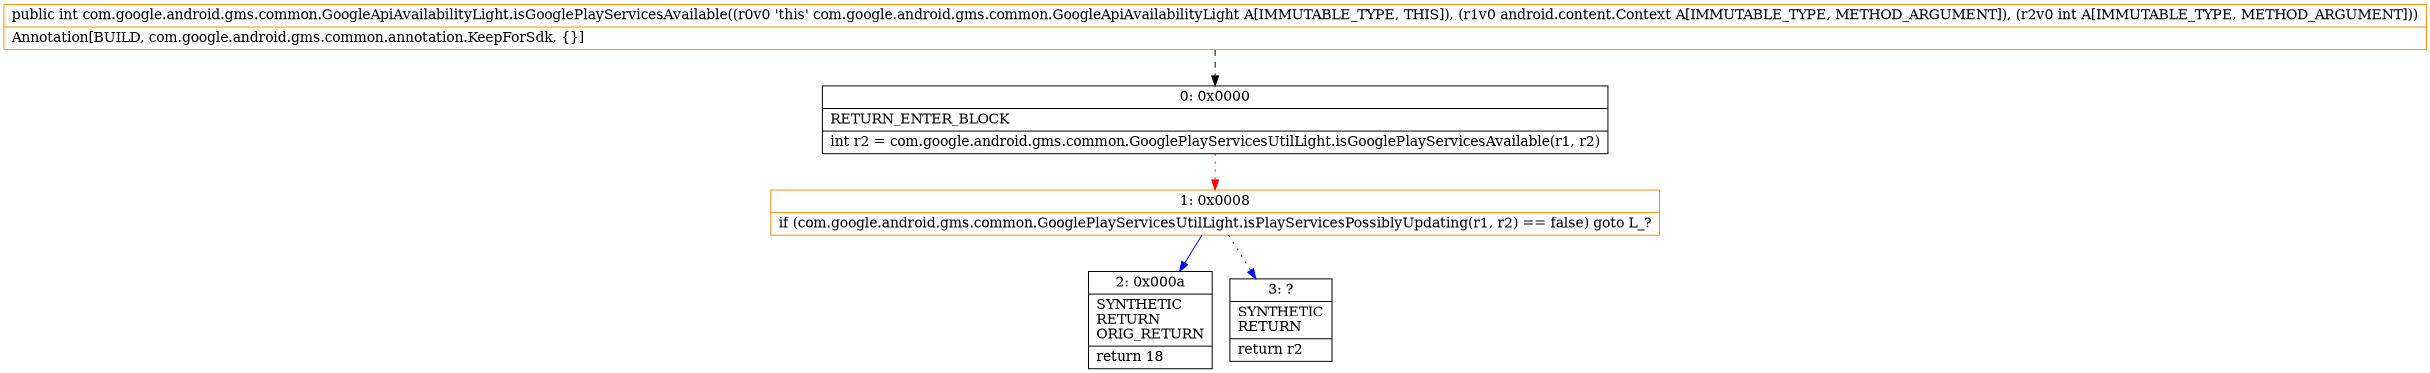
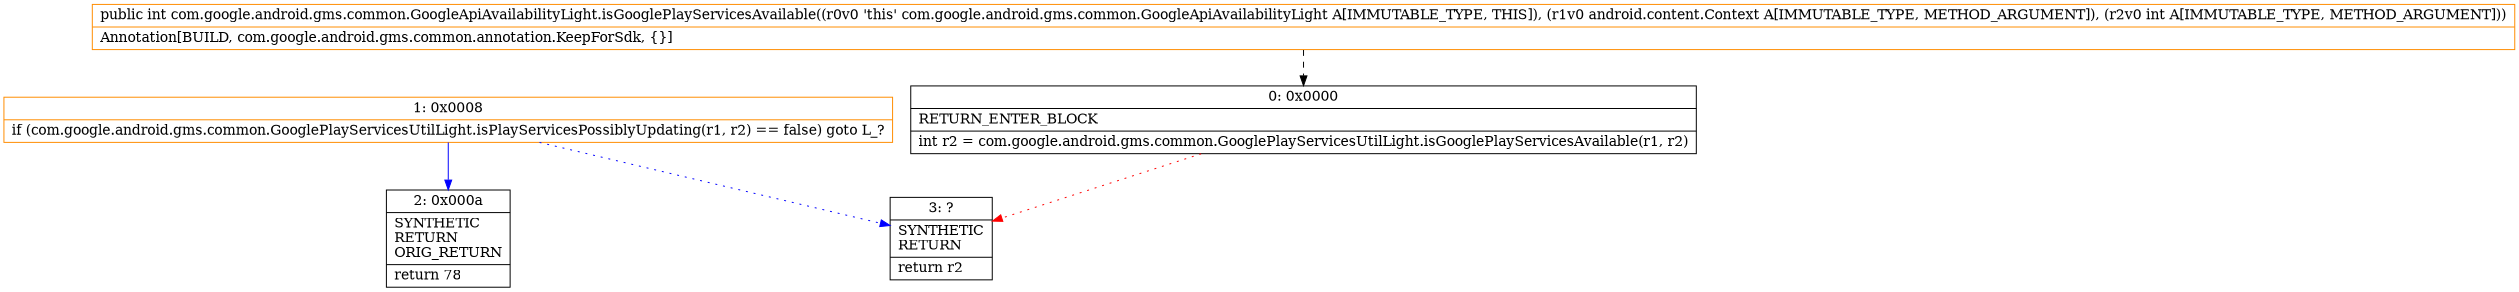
(1215, 167) -> (1101, 186)
(1130, 357) -> (428, 275)
